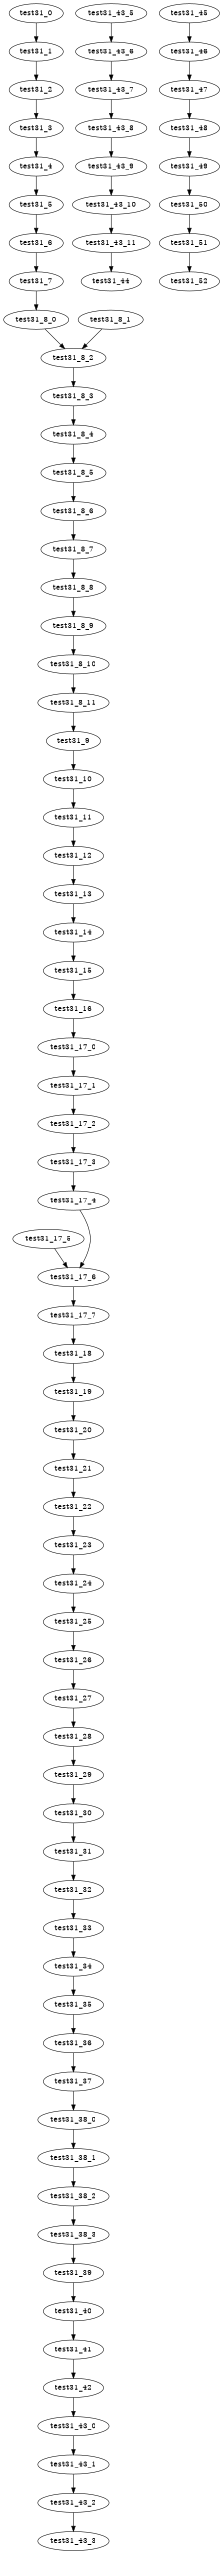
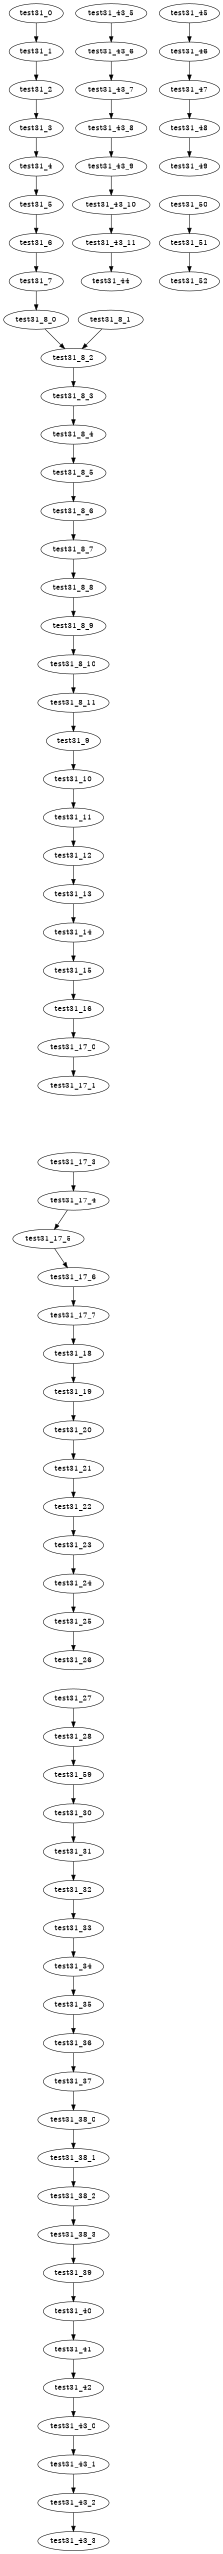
(189, 183) -> none
(73, 1124) -> none
(90, 1236) -> (62, 1218)
(73, 1677) -> none
(73, 1775) -> (73, 1775)
